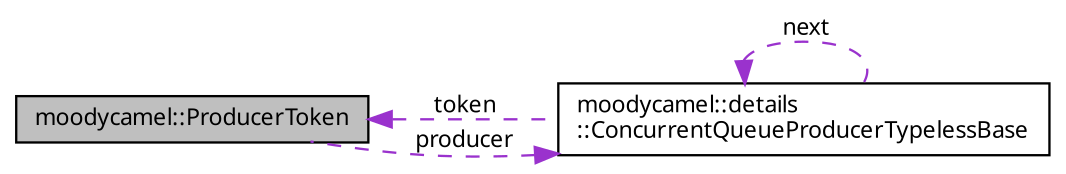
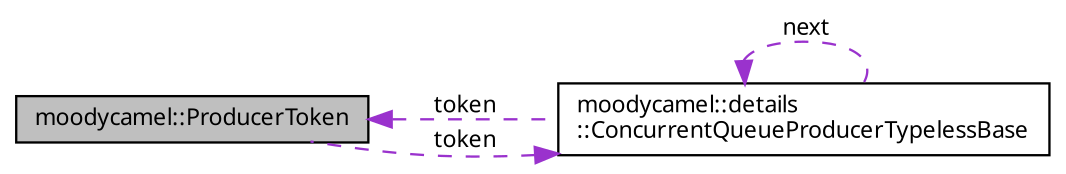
(463, 141) -> (463, 141)
